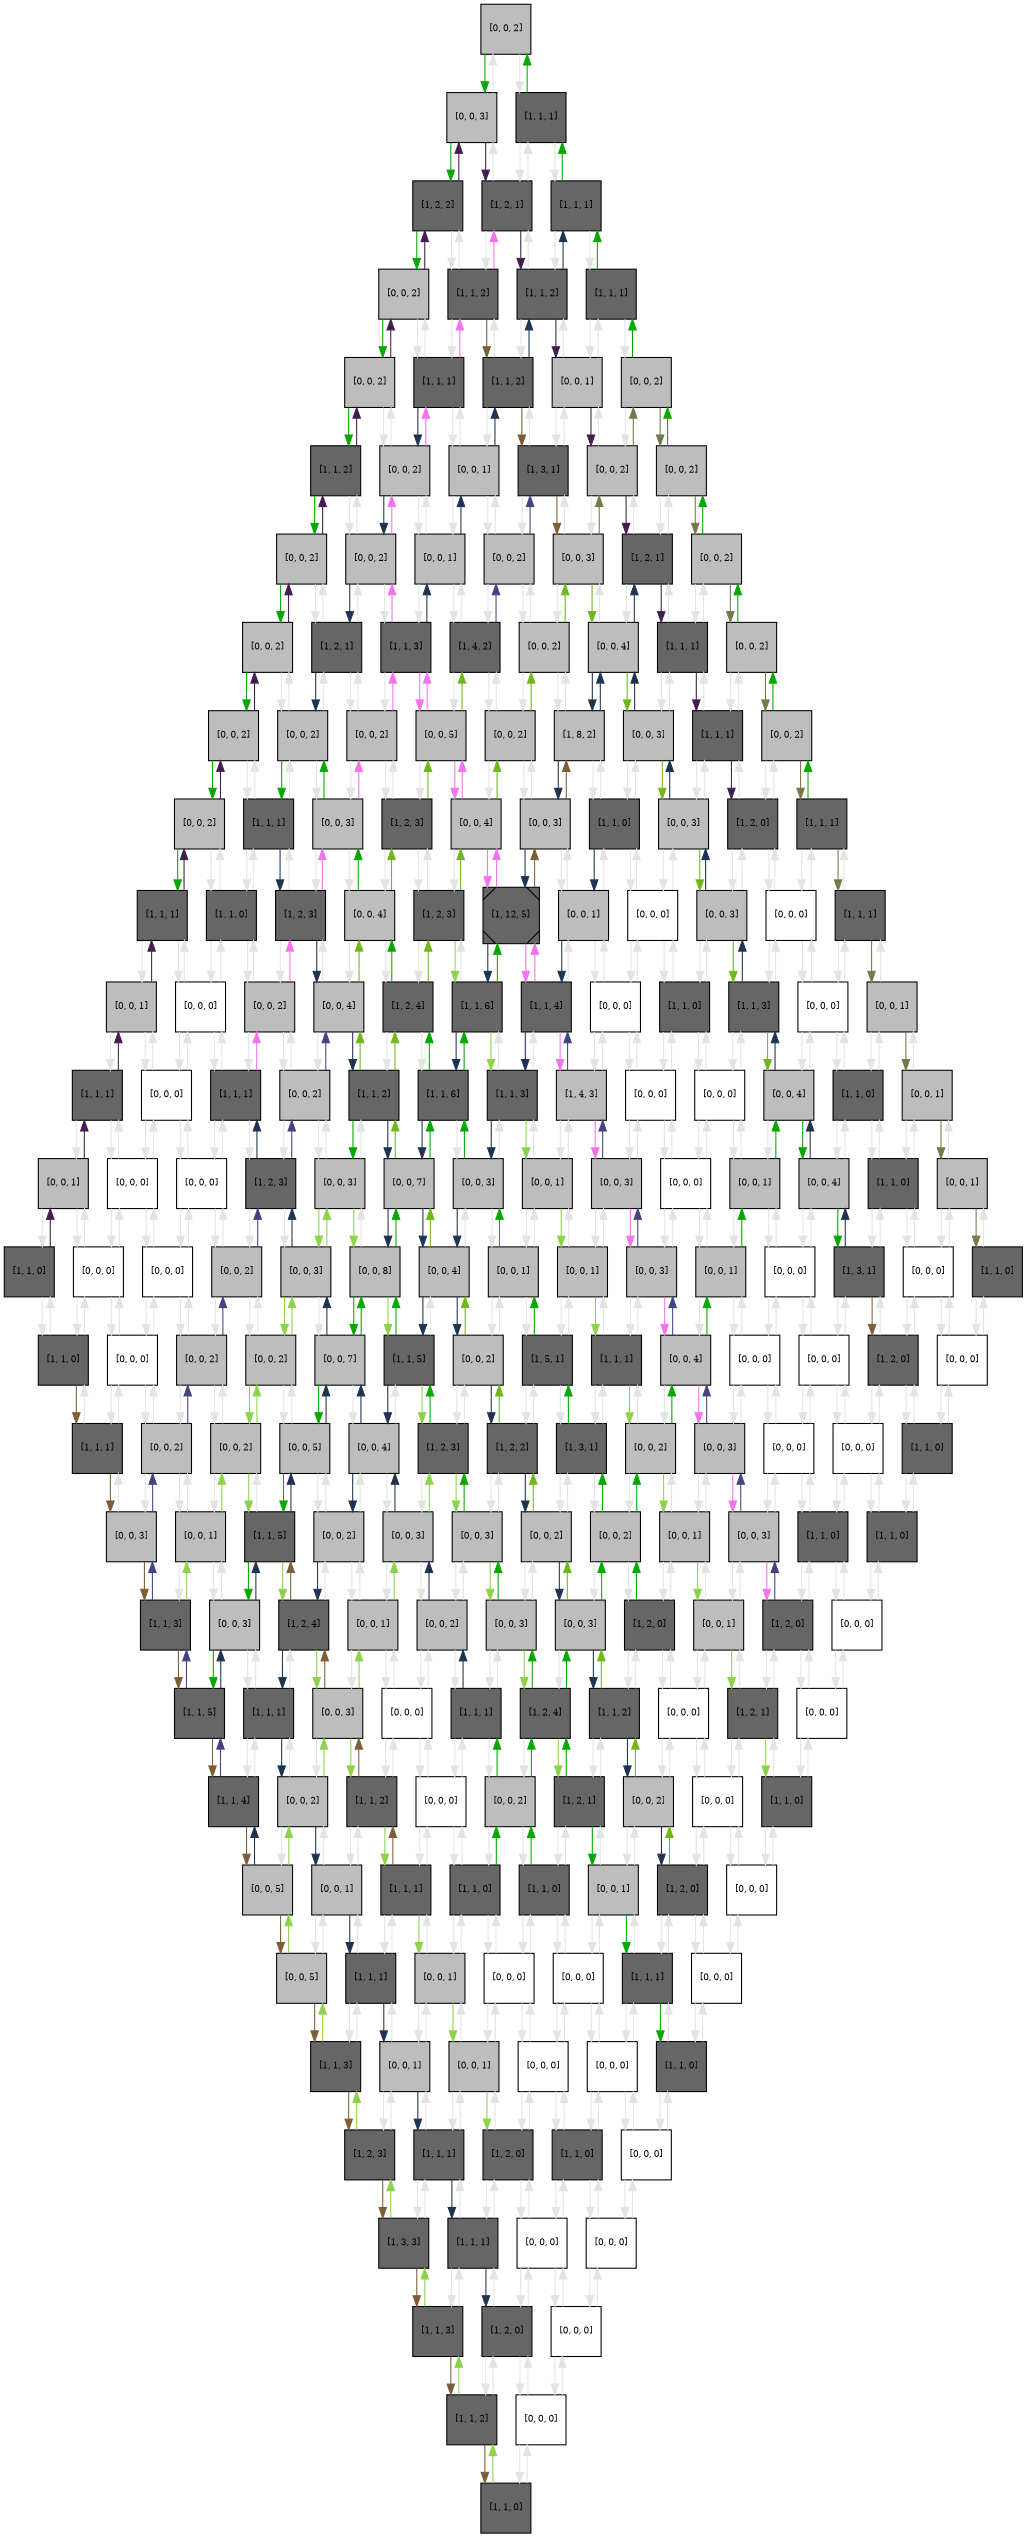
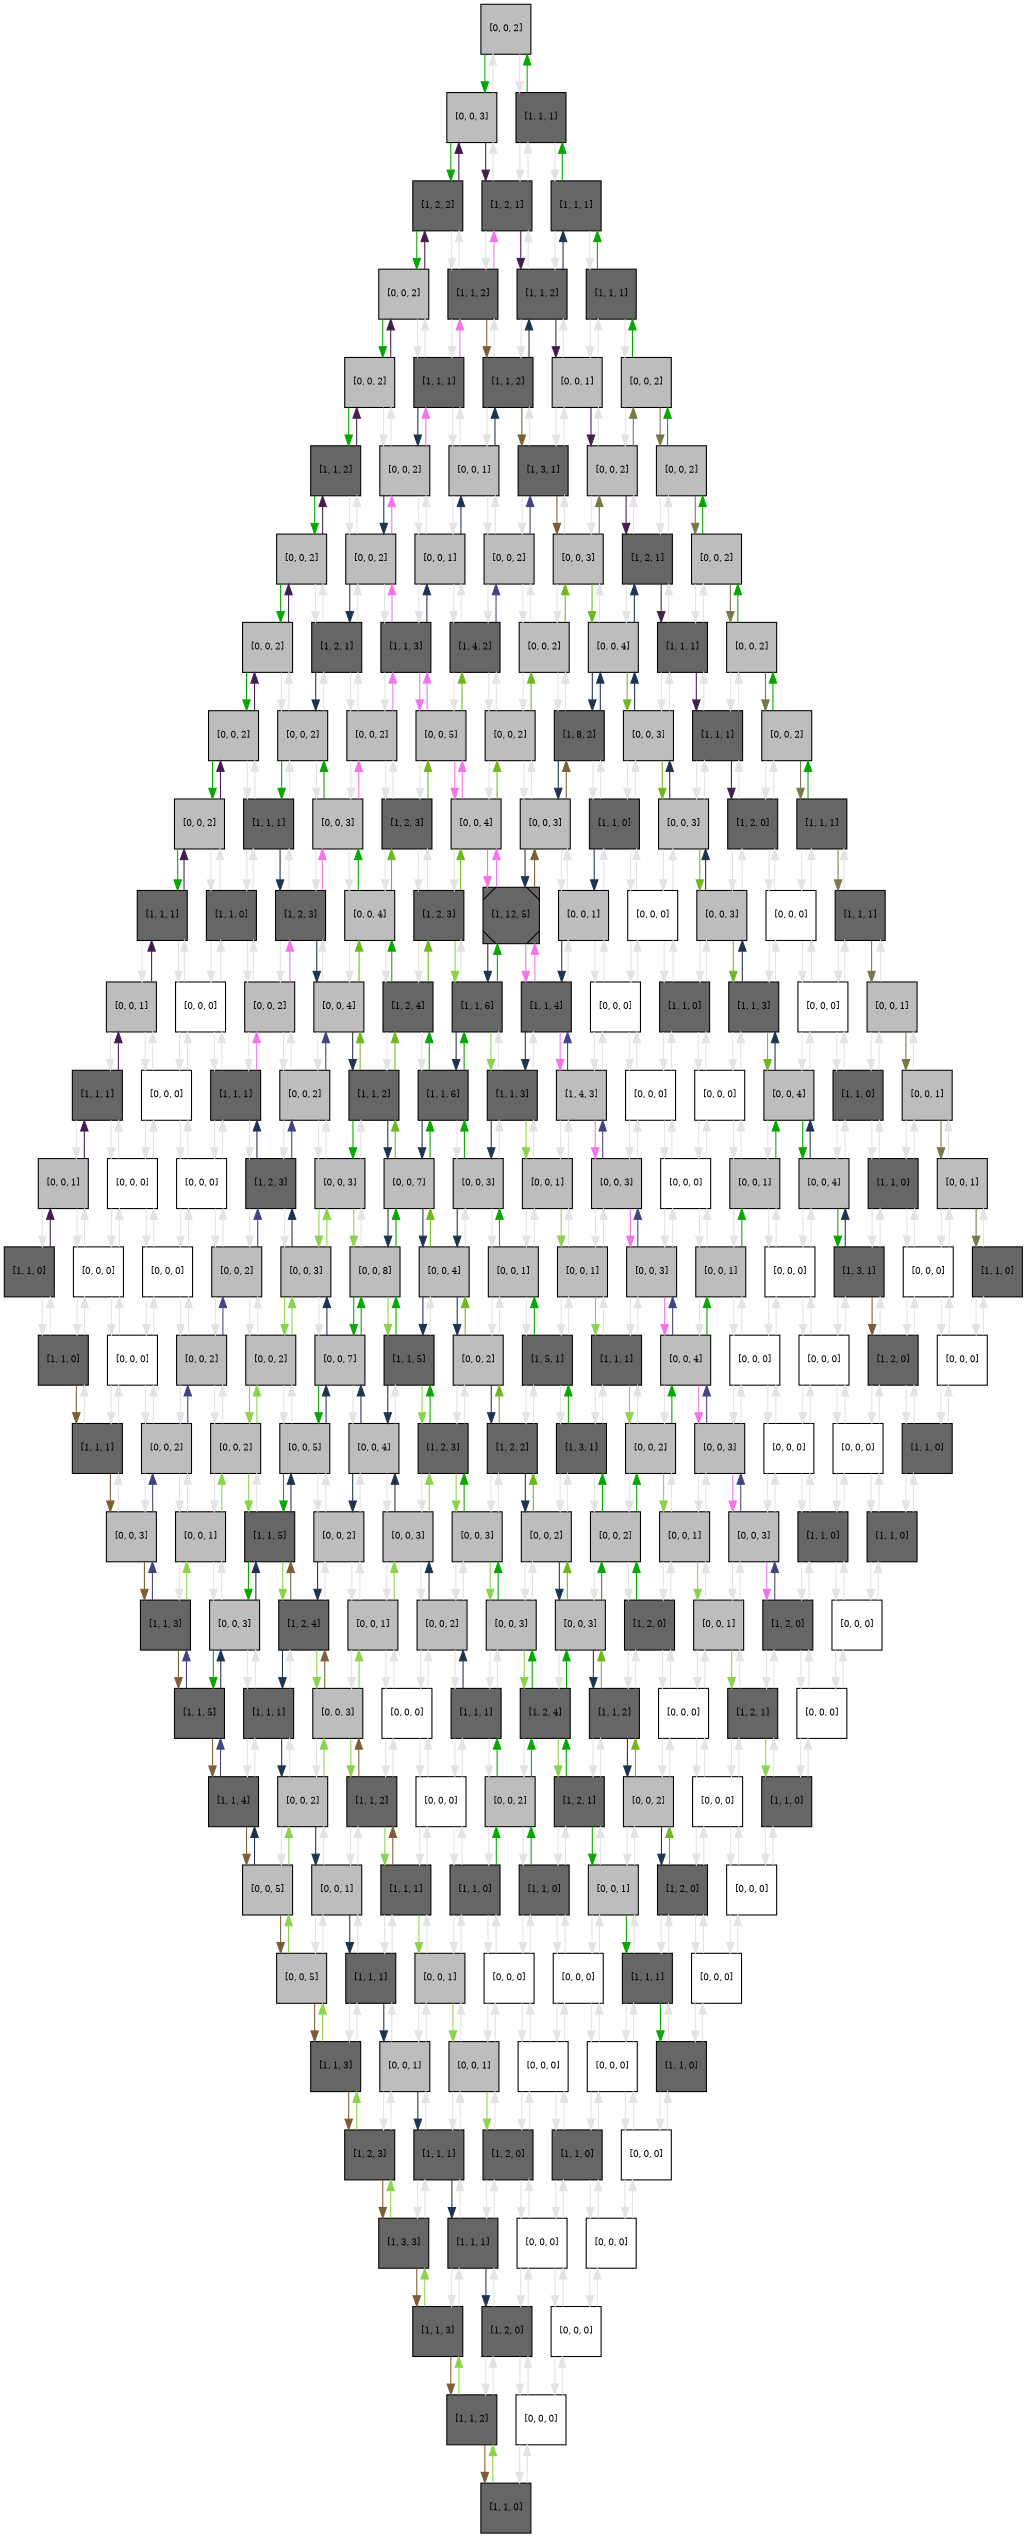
(579, 736) -> (579, 736)
